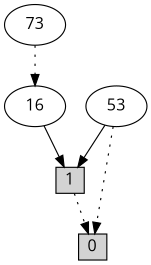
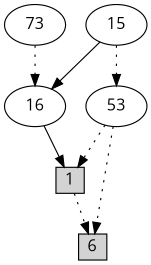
none -> (116, 25)
(94, 141) -> (94, 141)
(93, 247) -> (93, 247)
